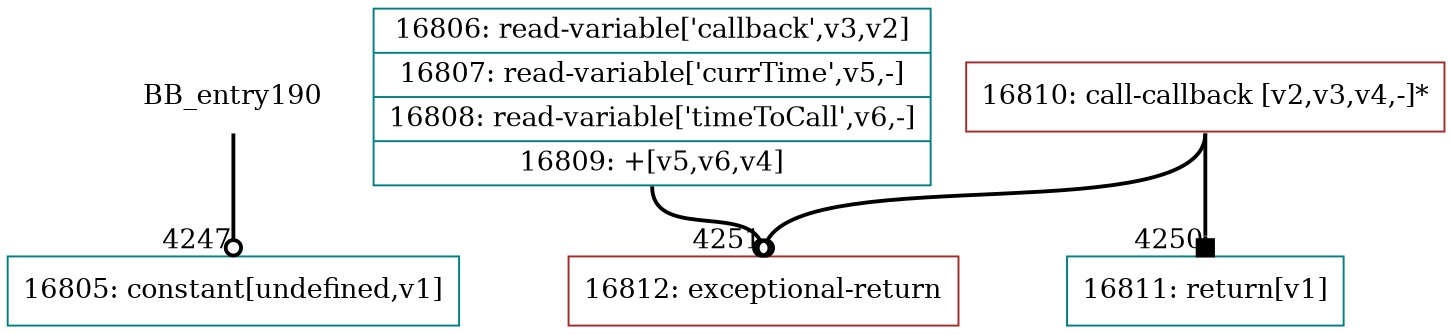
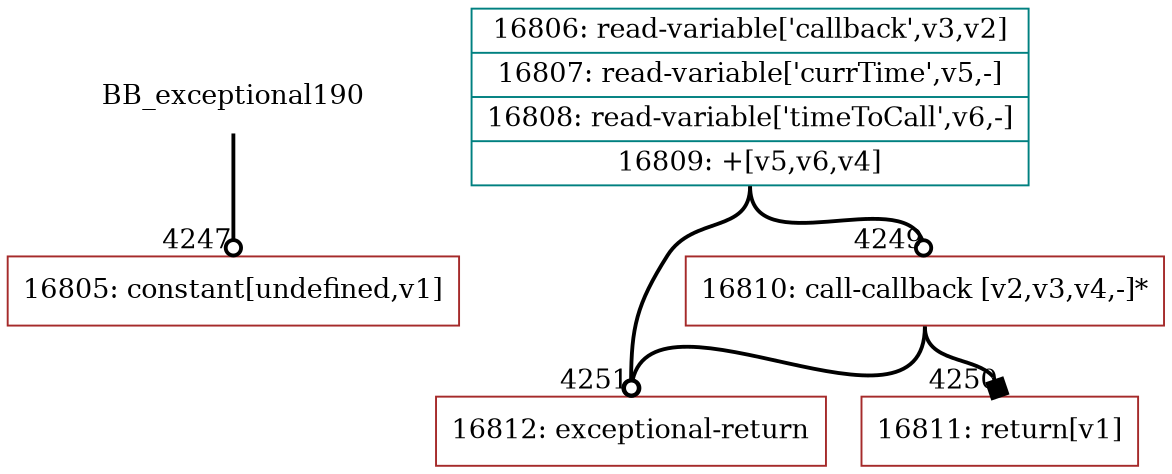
(233, 97) -> (233, 97)
none -> (830, 222)
(233, 291) -> (233, 291)
(1205, 291) -> (1000, 431)
